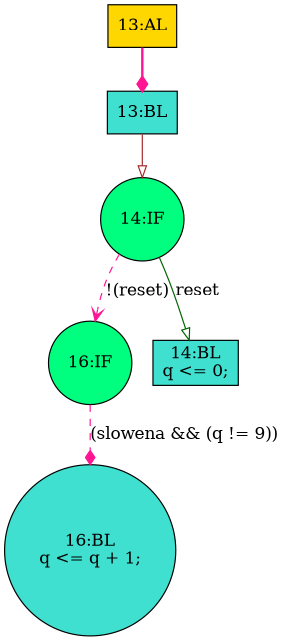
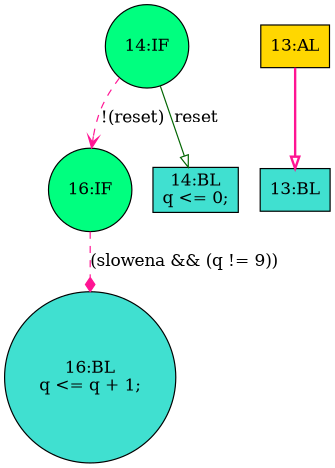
(142, 62) -> (295, 112)
(142, 150) -> none
